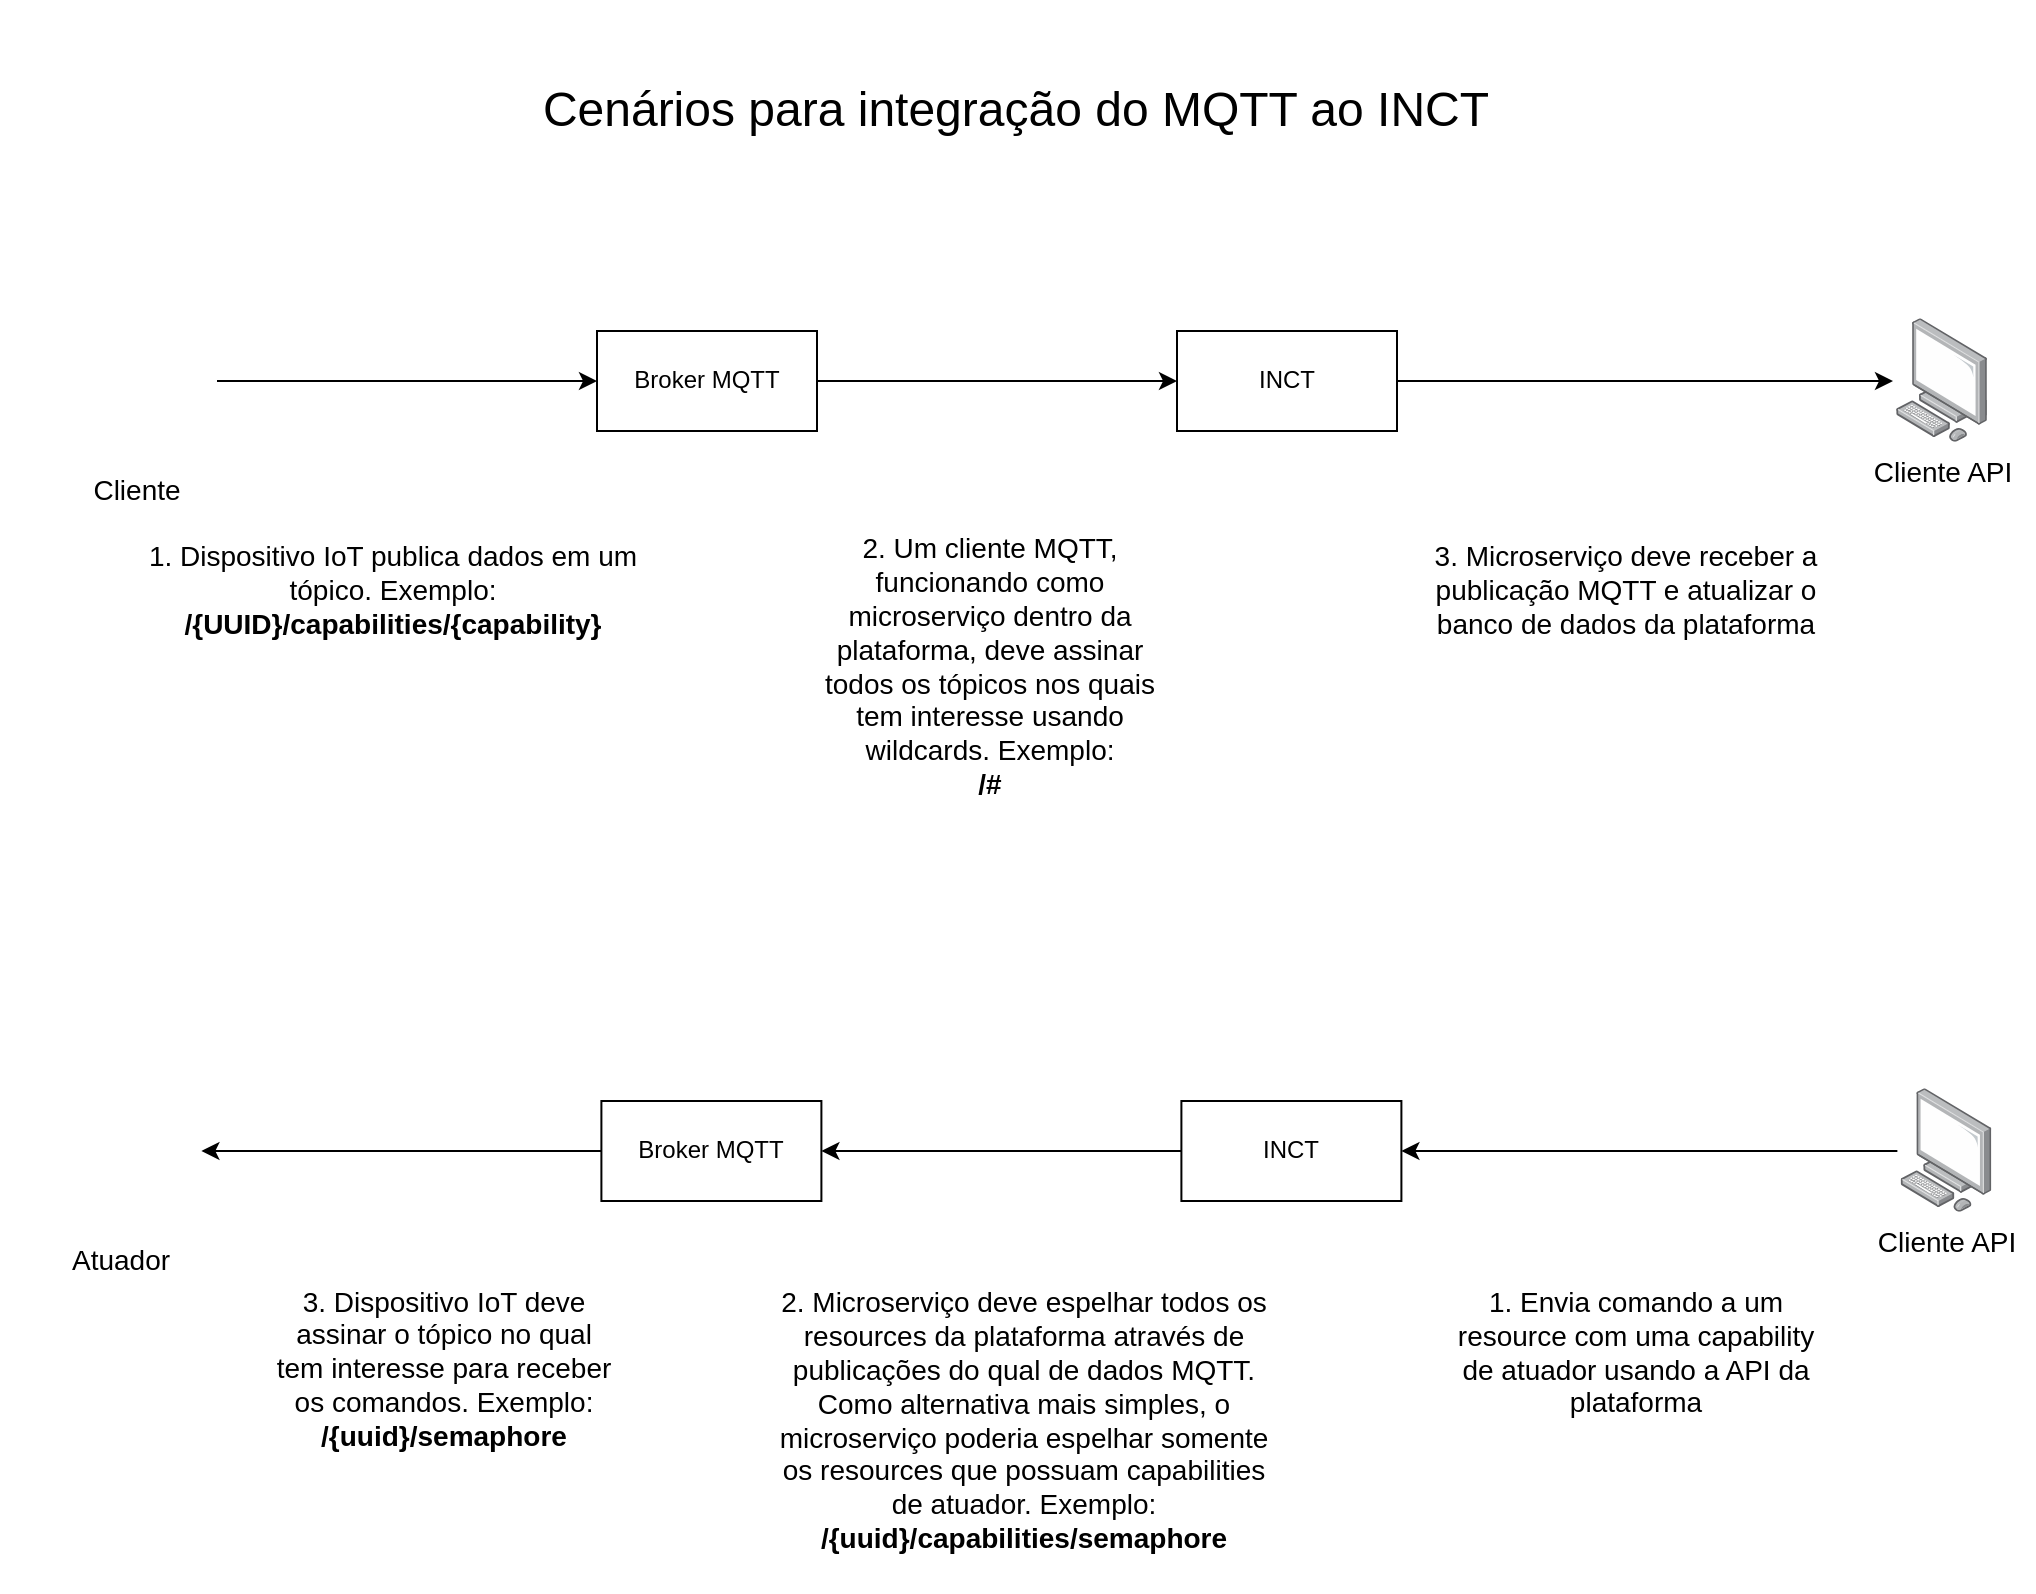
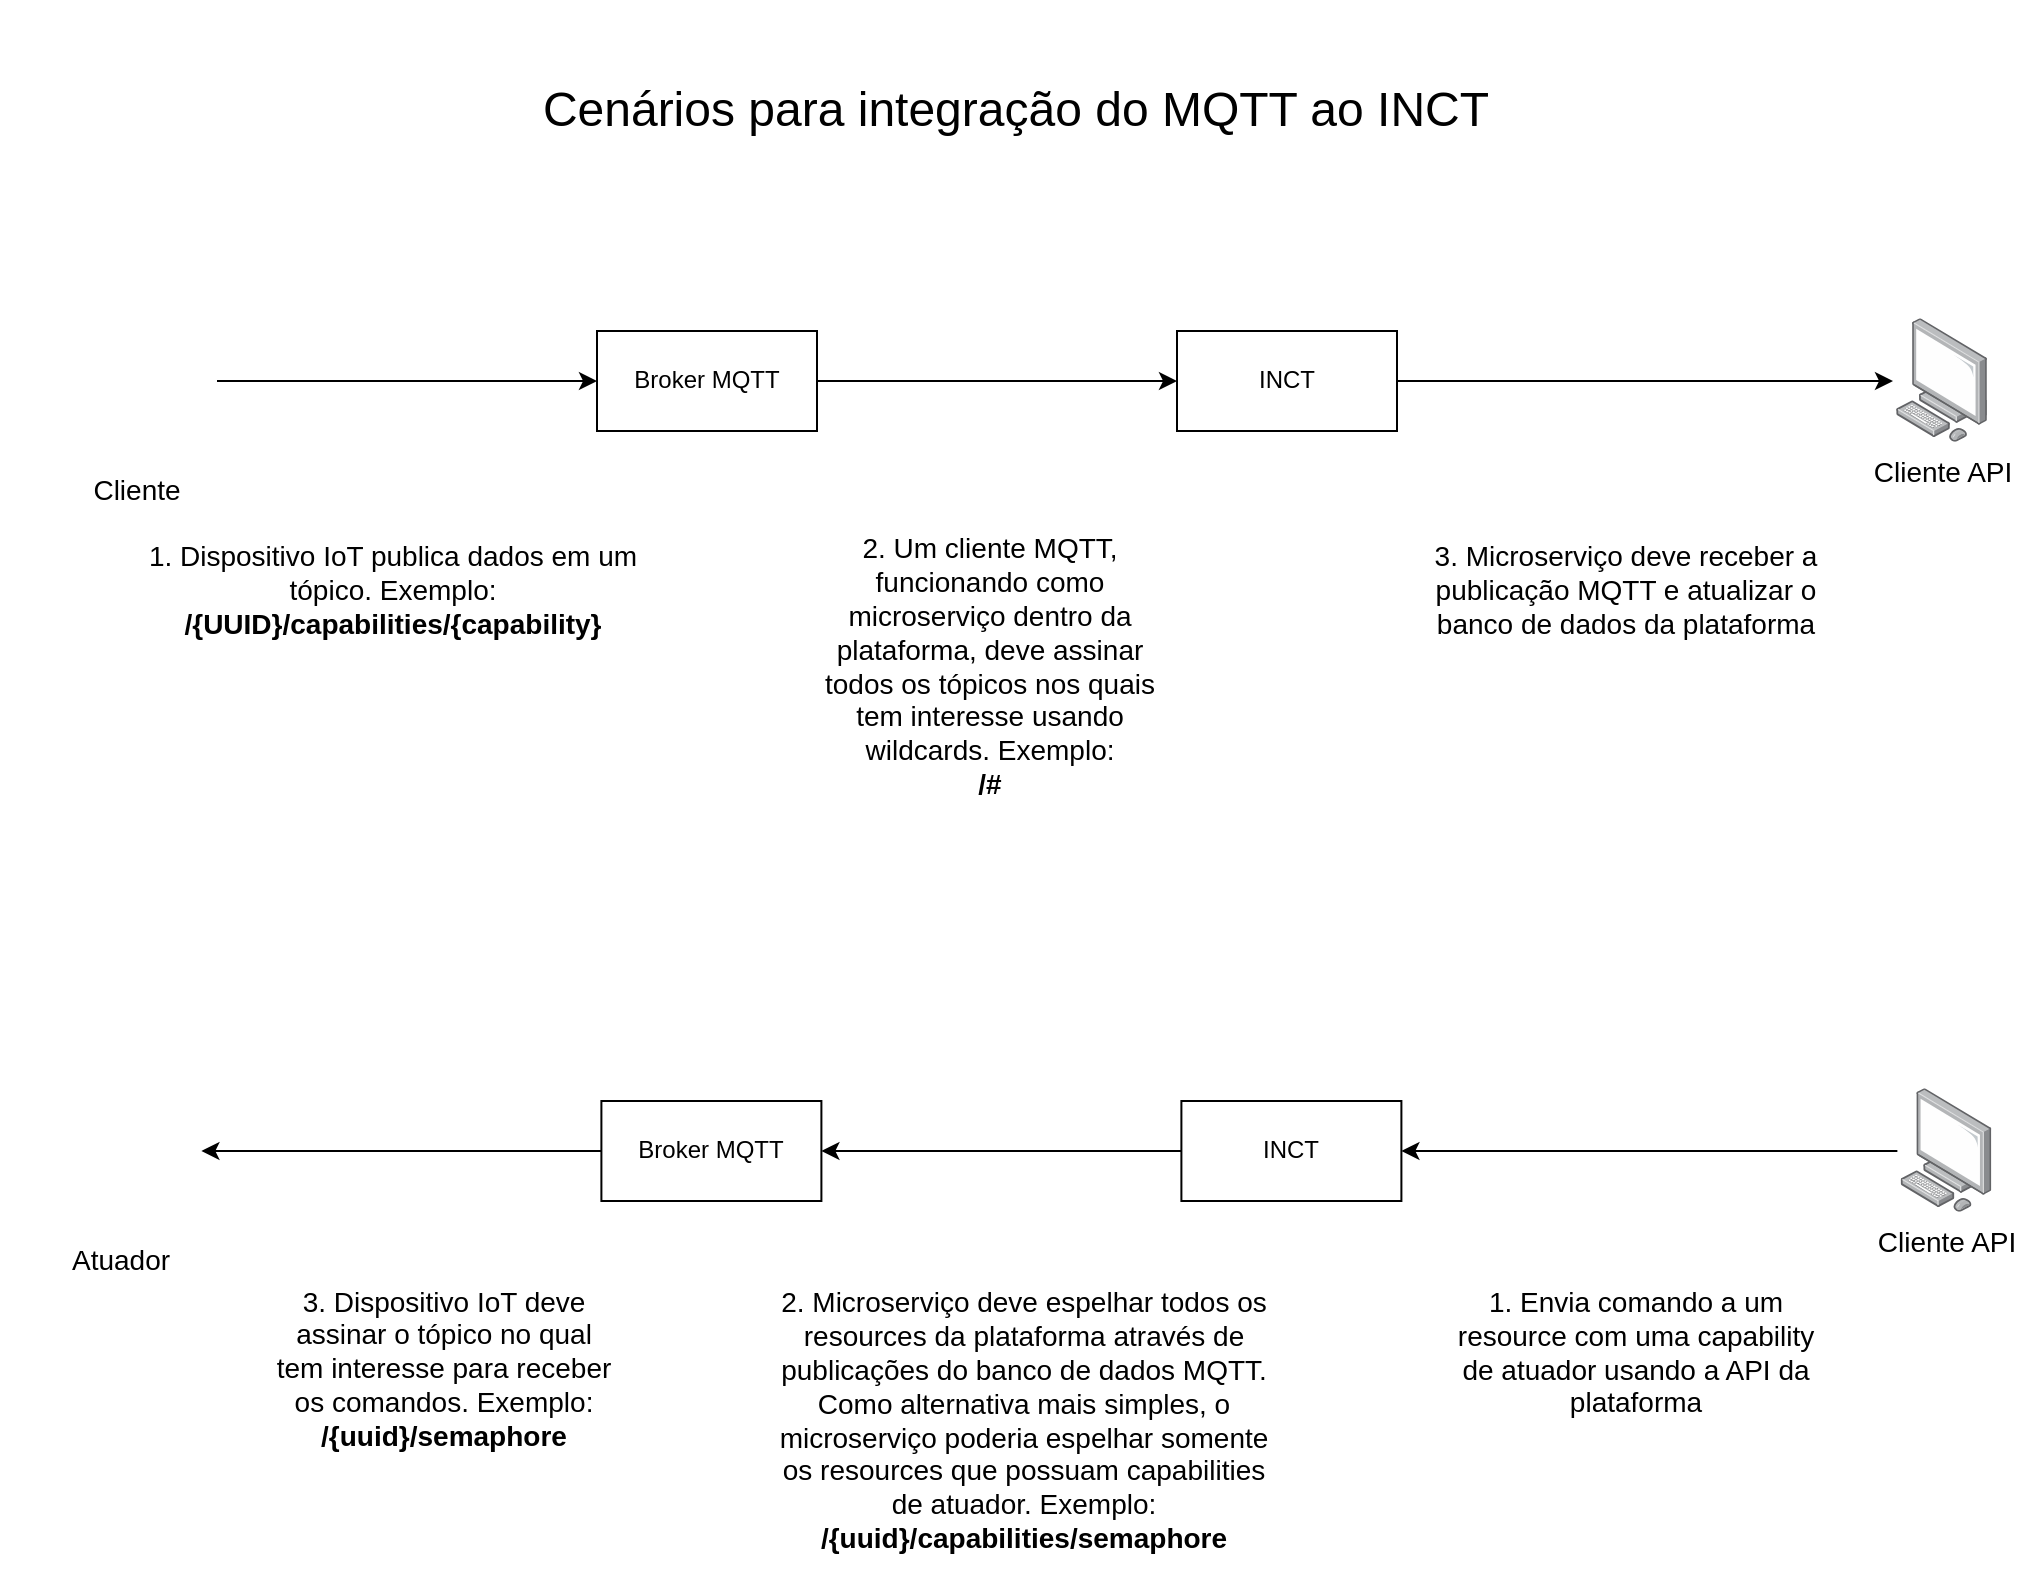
(1025, 1421) -> (1025, 1421)
